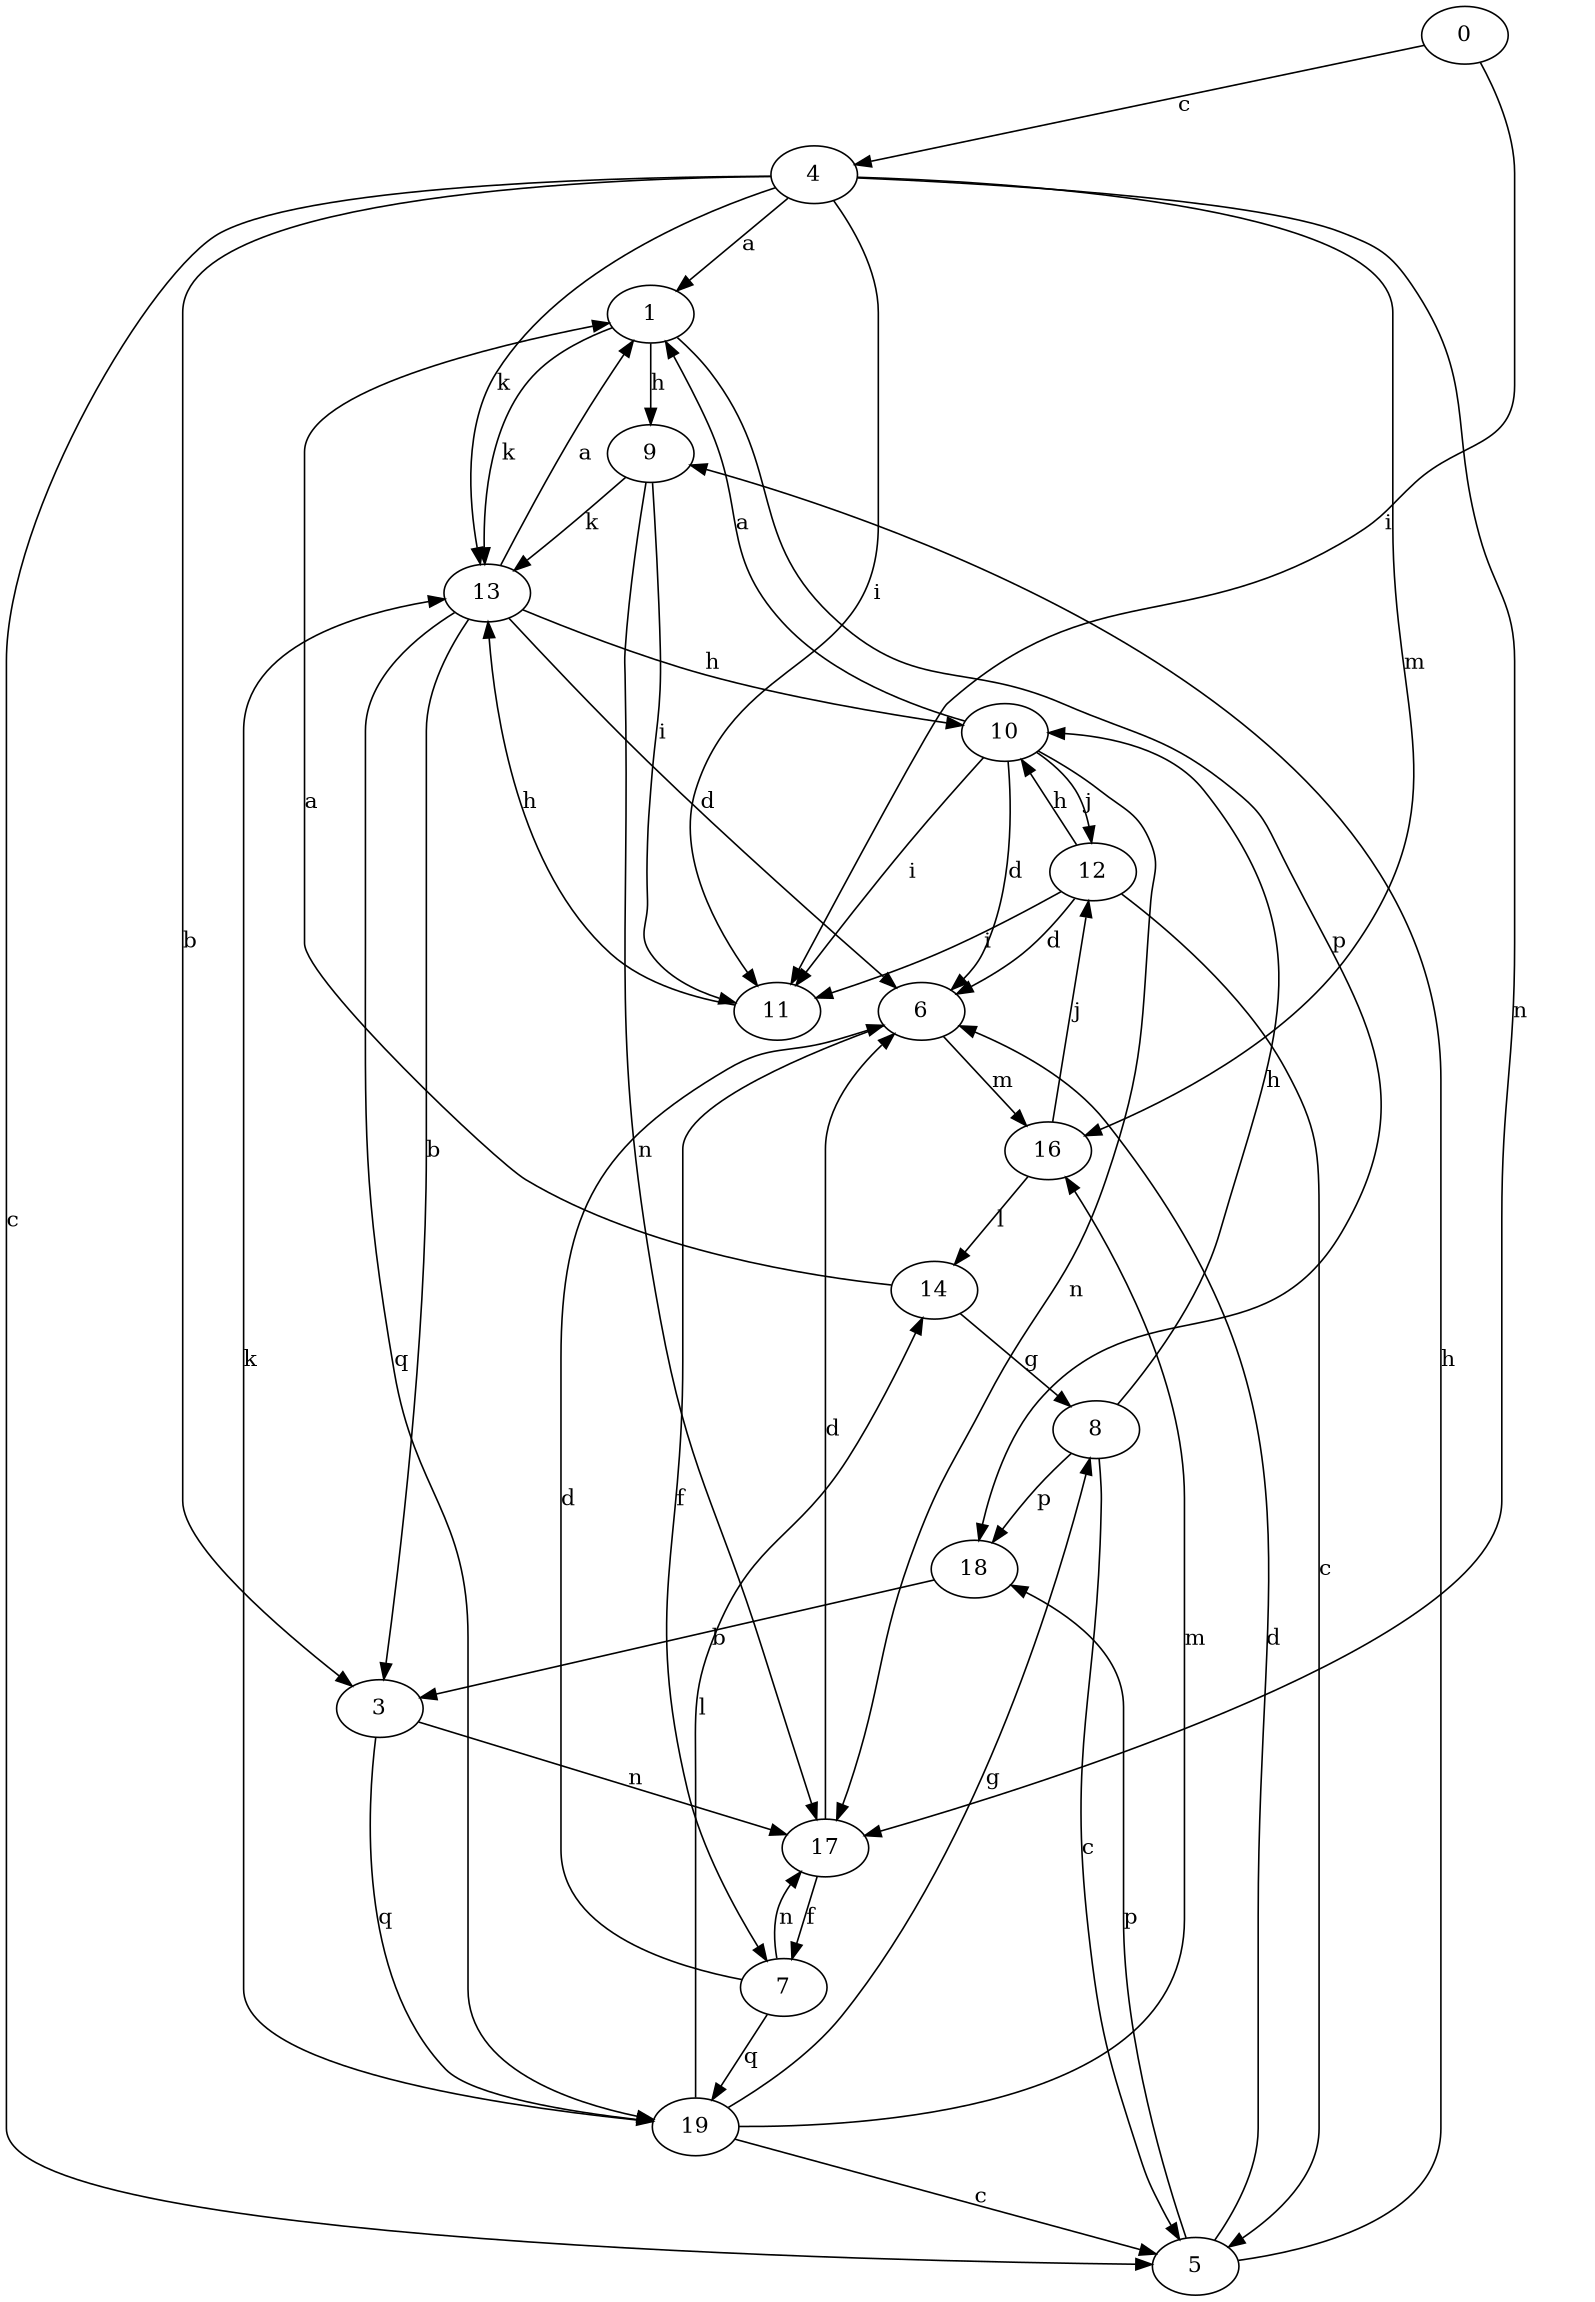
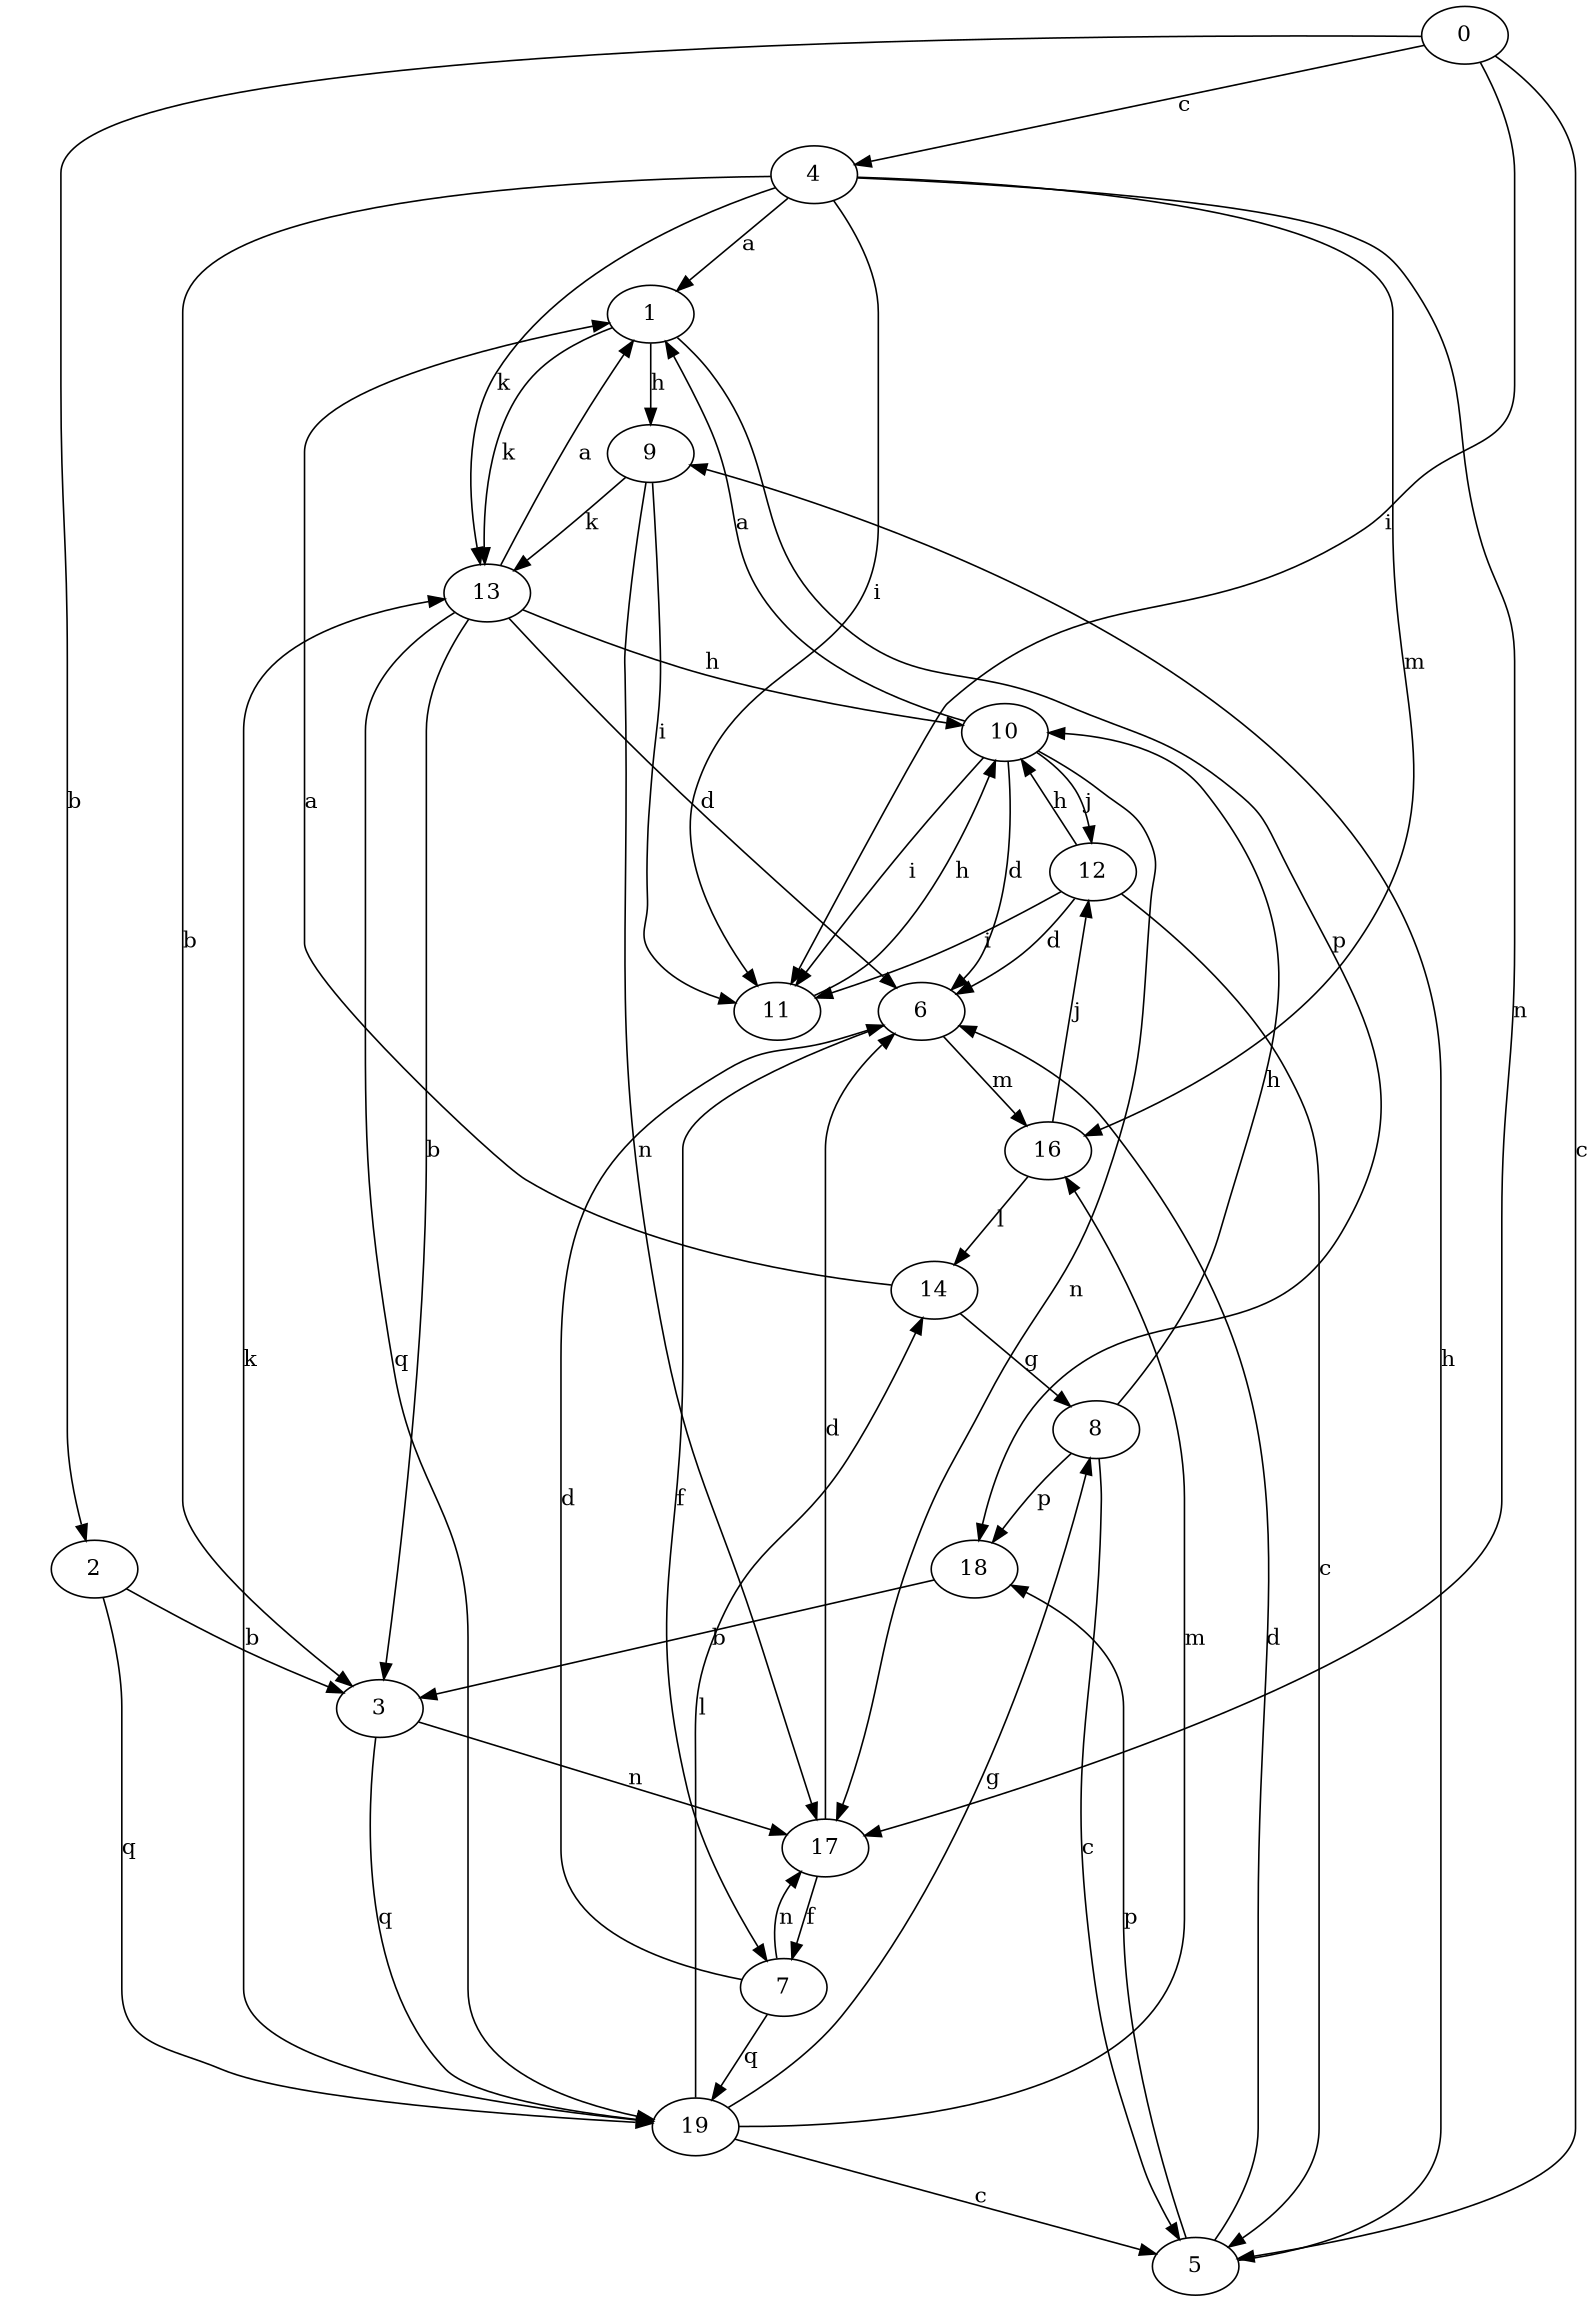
(549, 870) -> (922, 903)
(6, 1448) -> (1576, 1257)
none -> (95, 1569)
